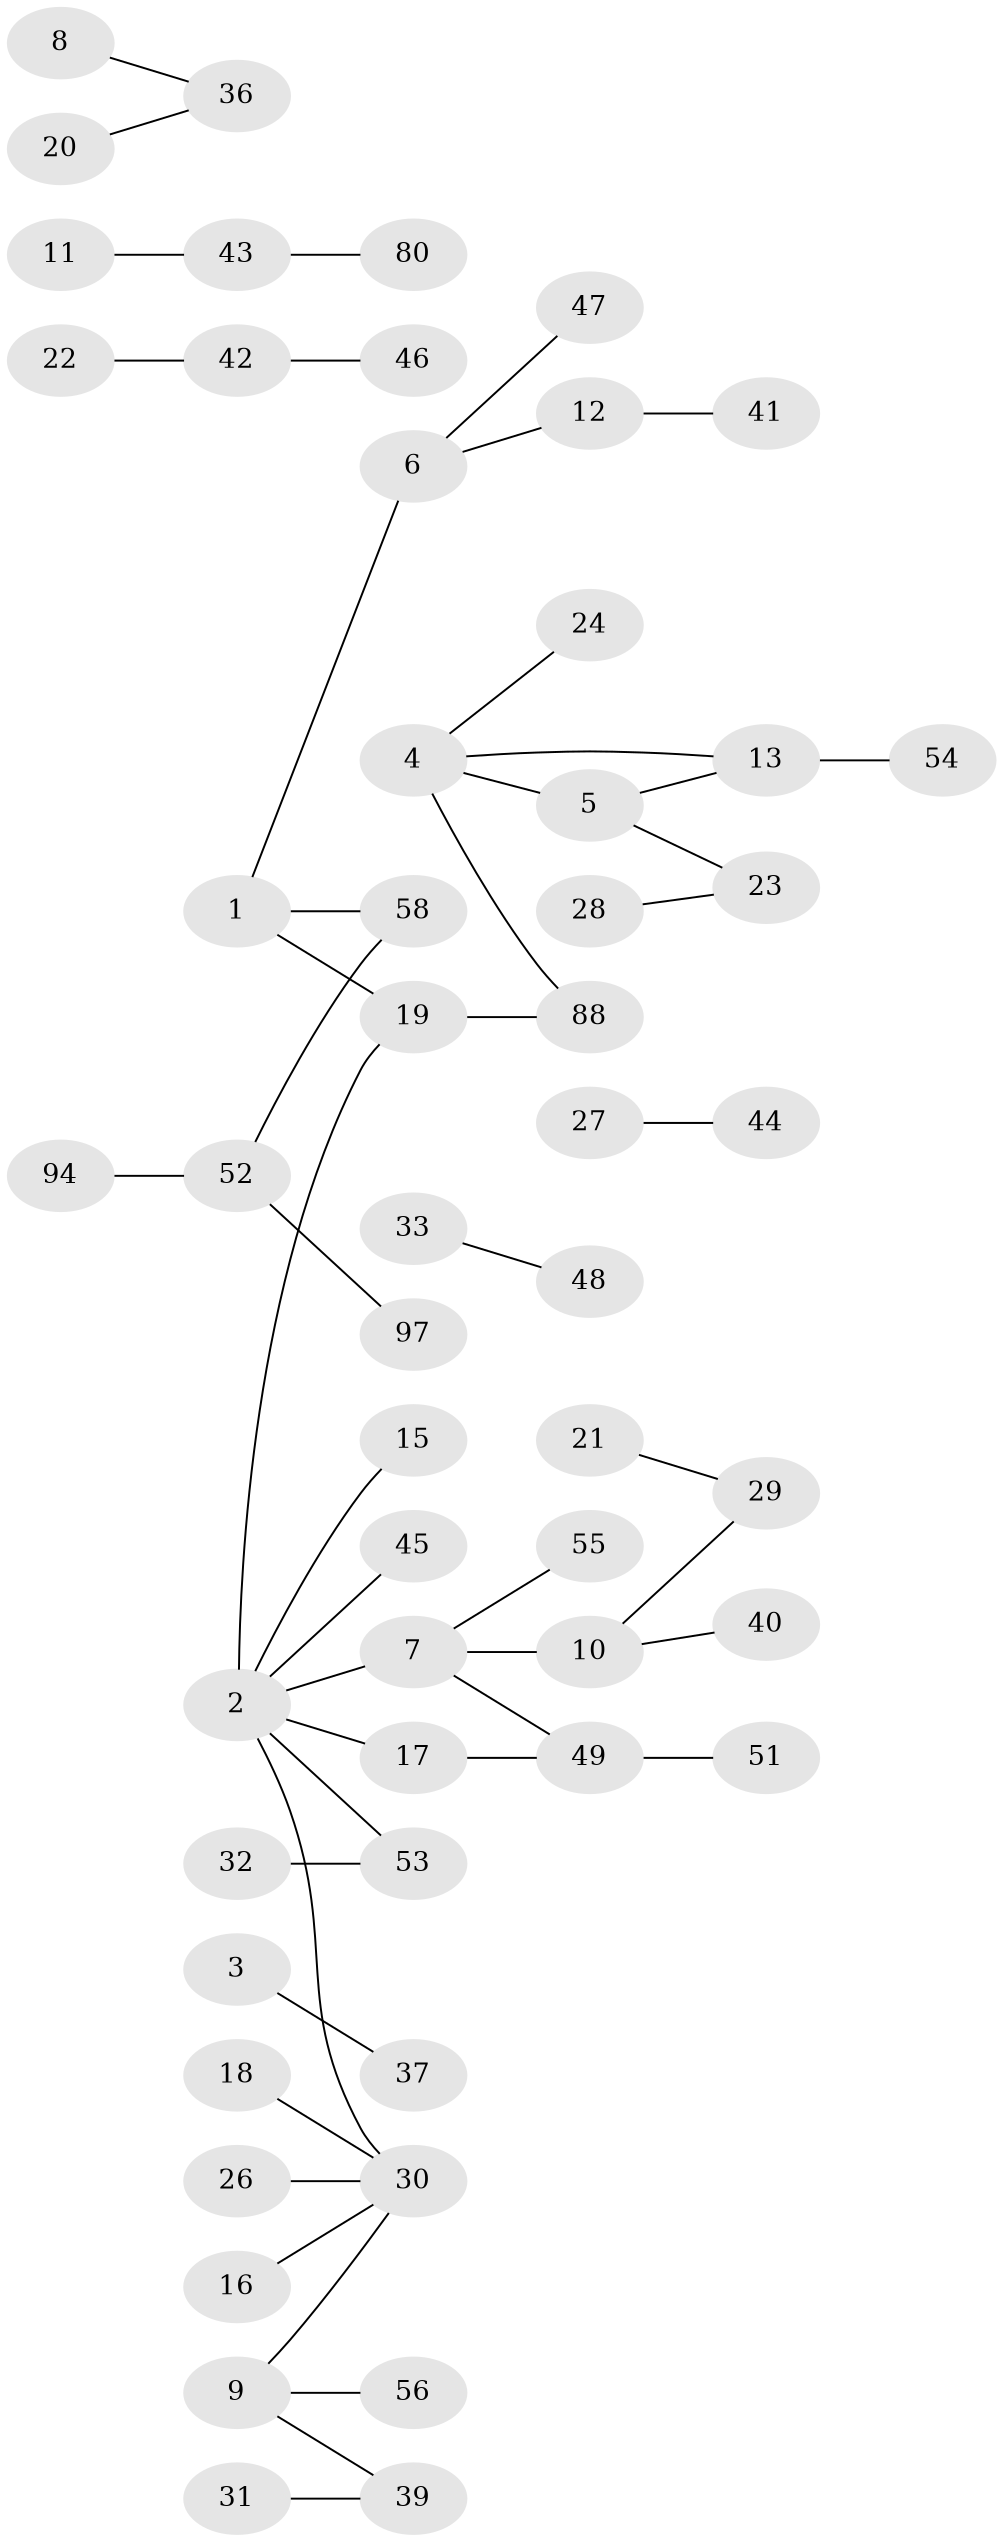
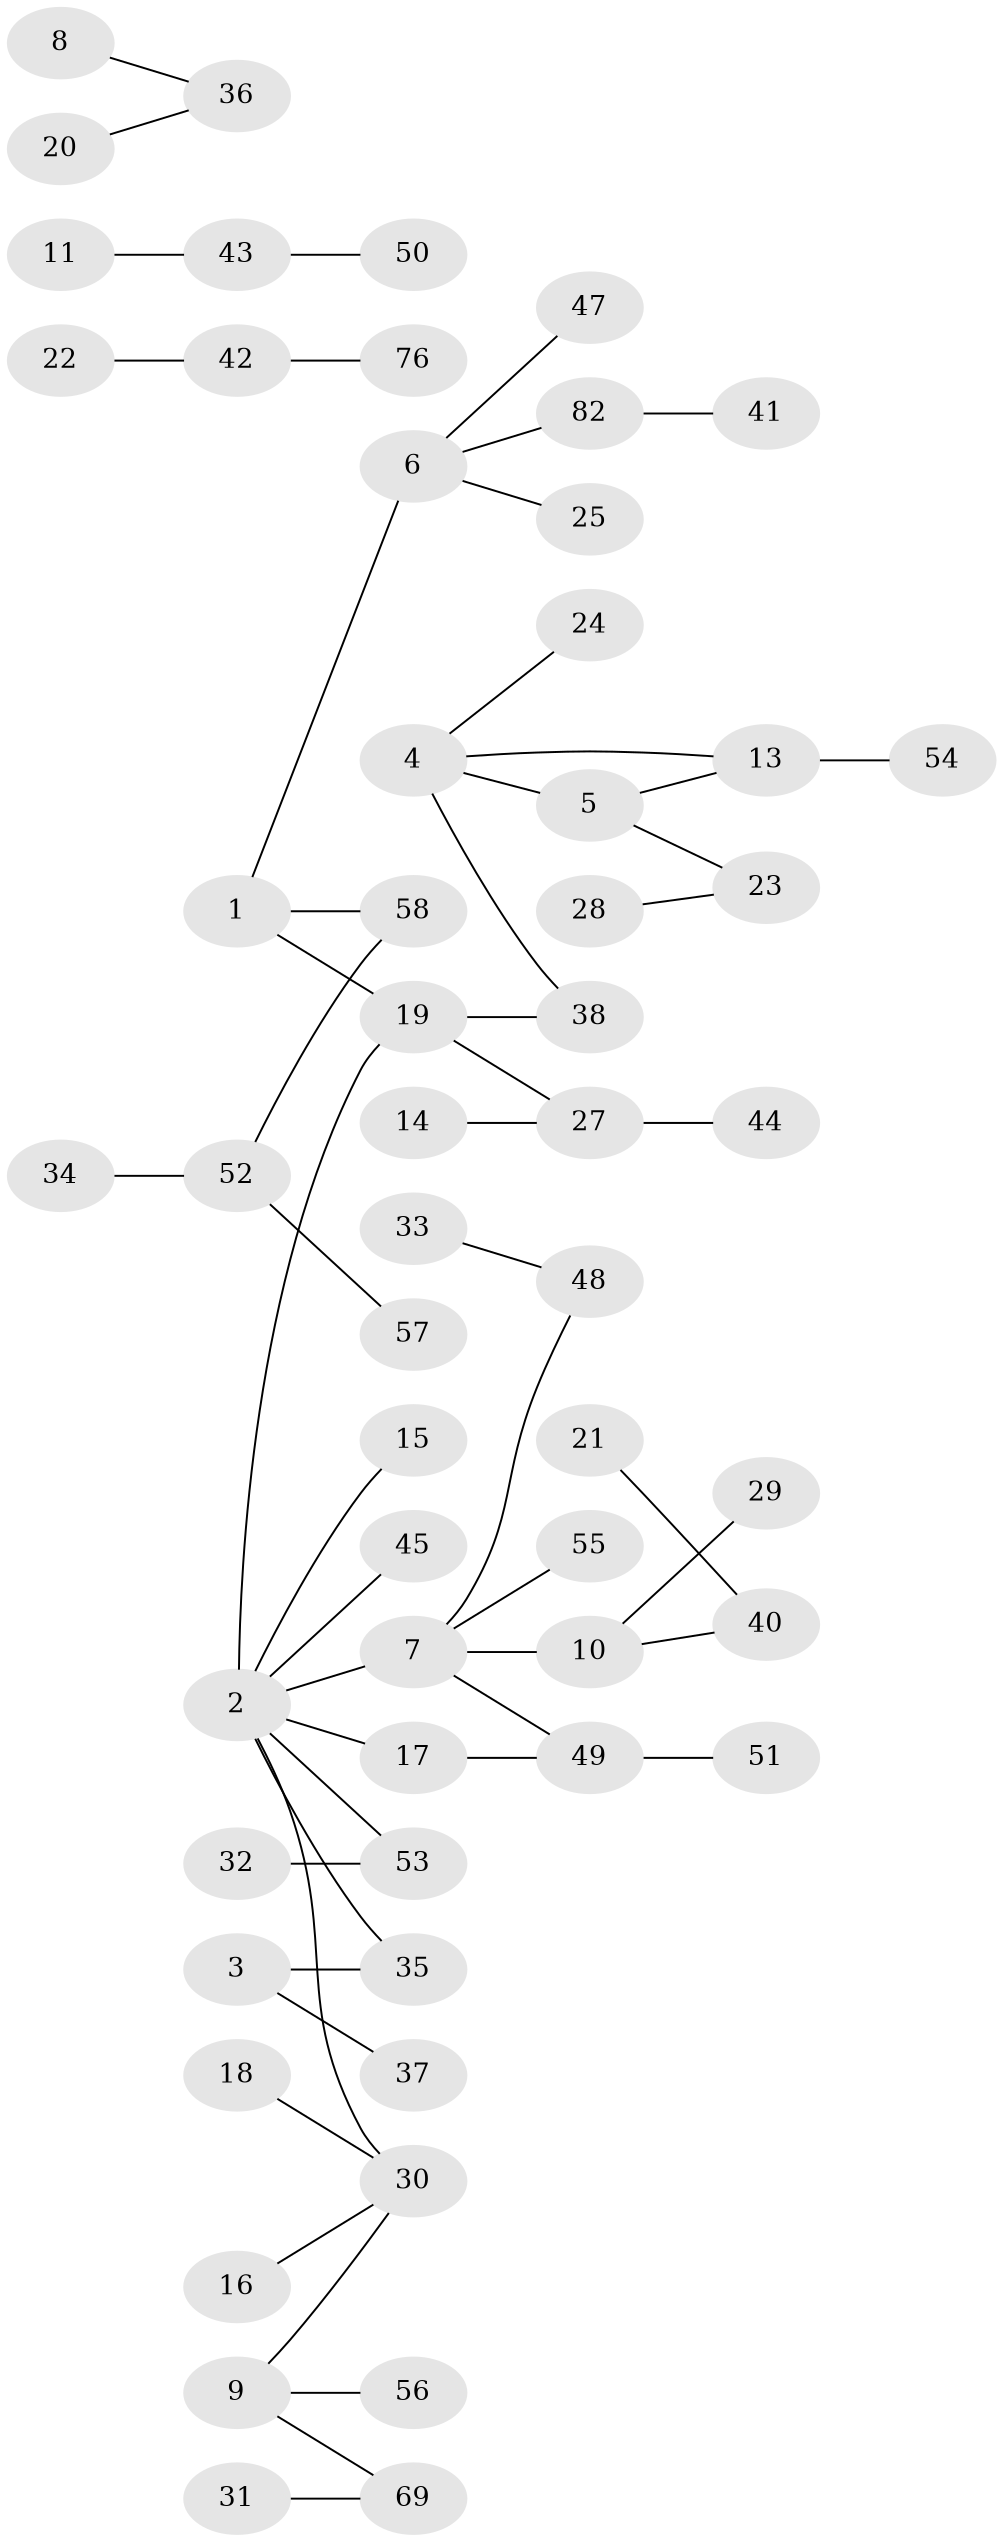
(414, 255) -> (414, 255)
(414, 361) -> (414, 361)
(590, 414) -> (590, 414)
none -> (590, 519)
(590, 1017) -> (590, 1017)
none -> (502, 1070)
none -> (414, 1123)
(61, 1176) -> (61, 1176)
(414, 1335) -> (414, 1335)
(678, 1467) -> (679, 1532)
none -> (512, 1472)
none -> (414, 1970)
(237, 2181) -> none
(414, 2499) -> (414, 2499)
